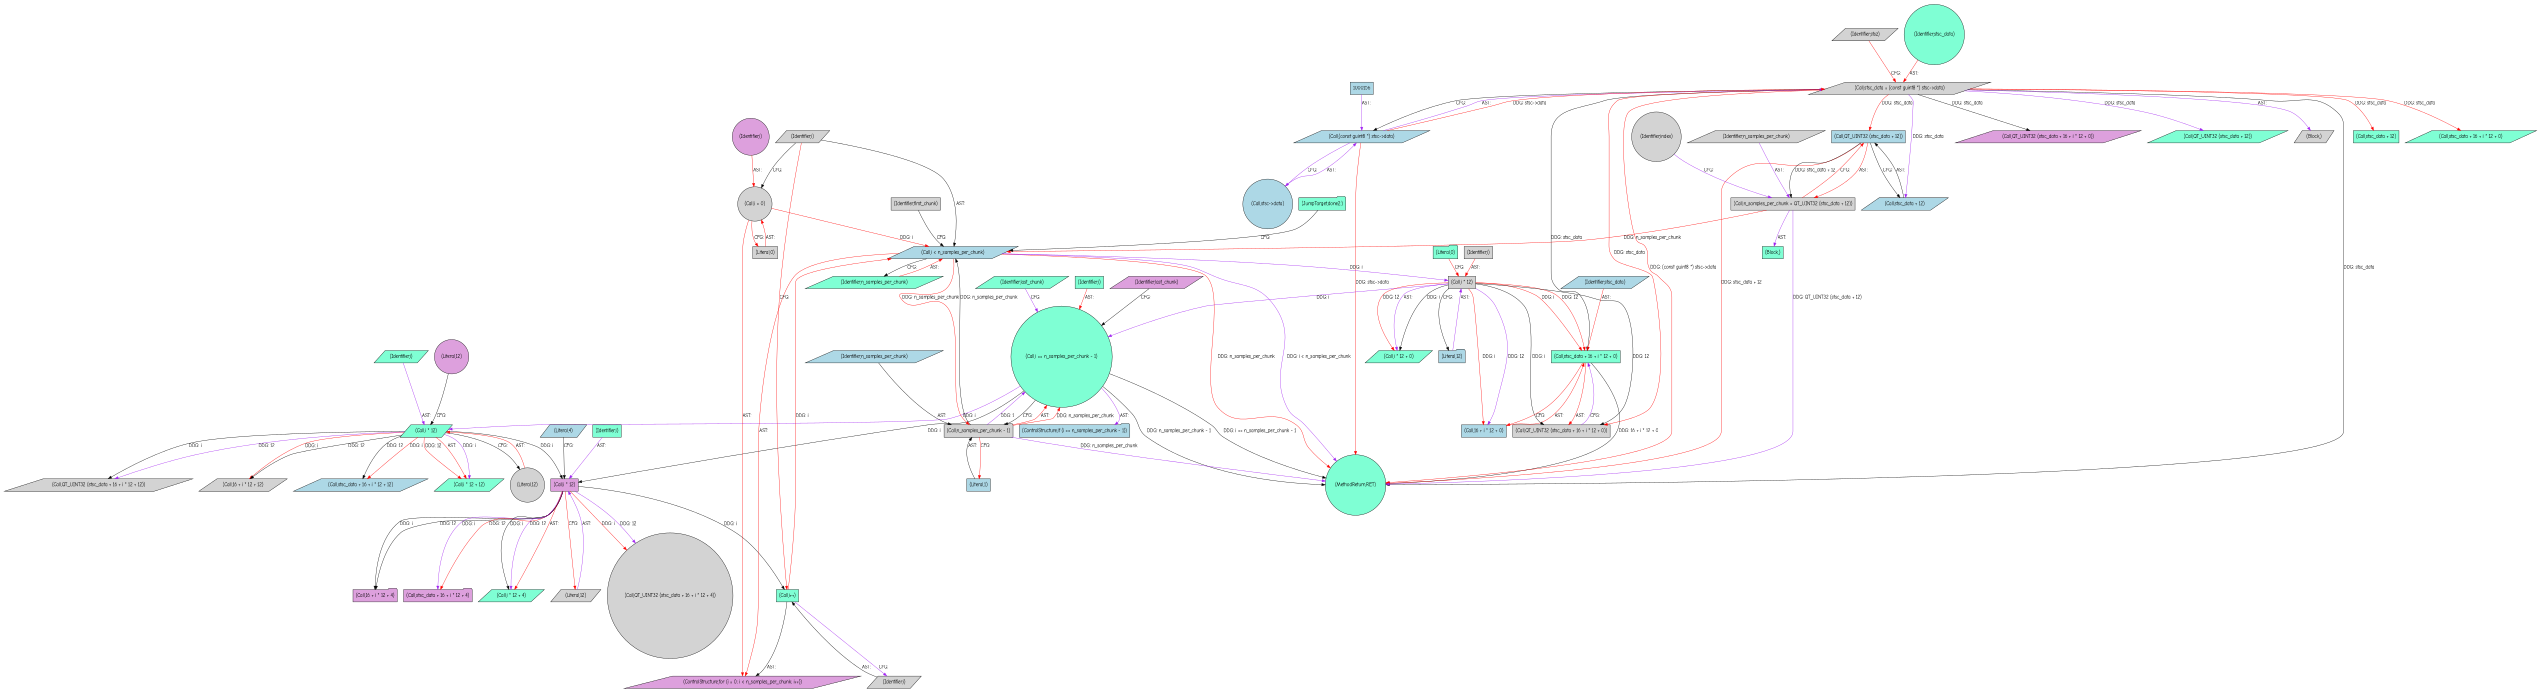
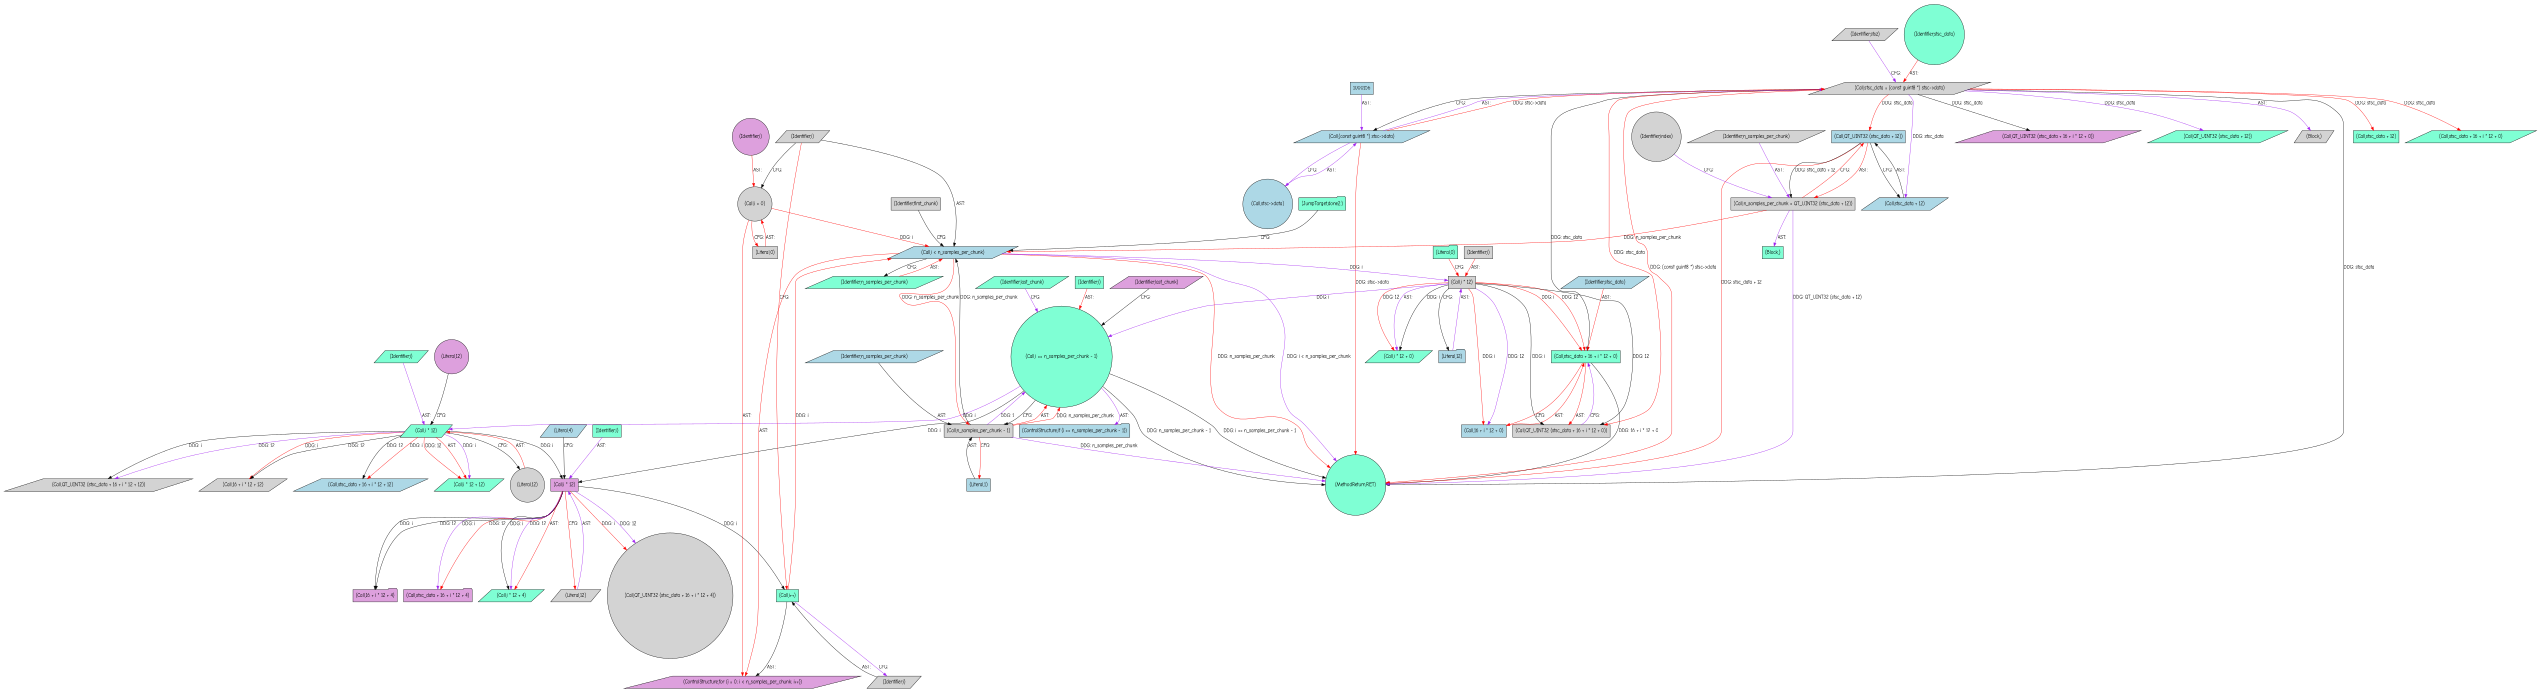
(1881, 60) -> (1881, 60)
